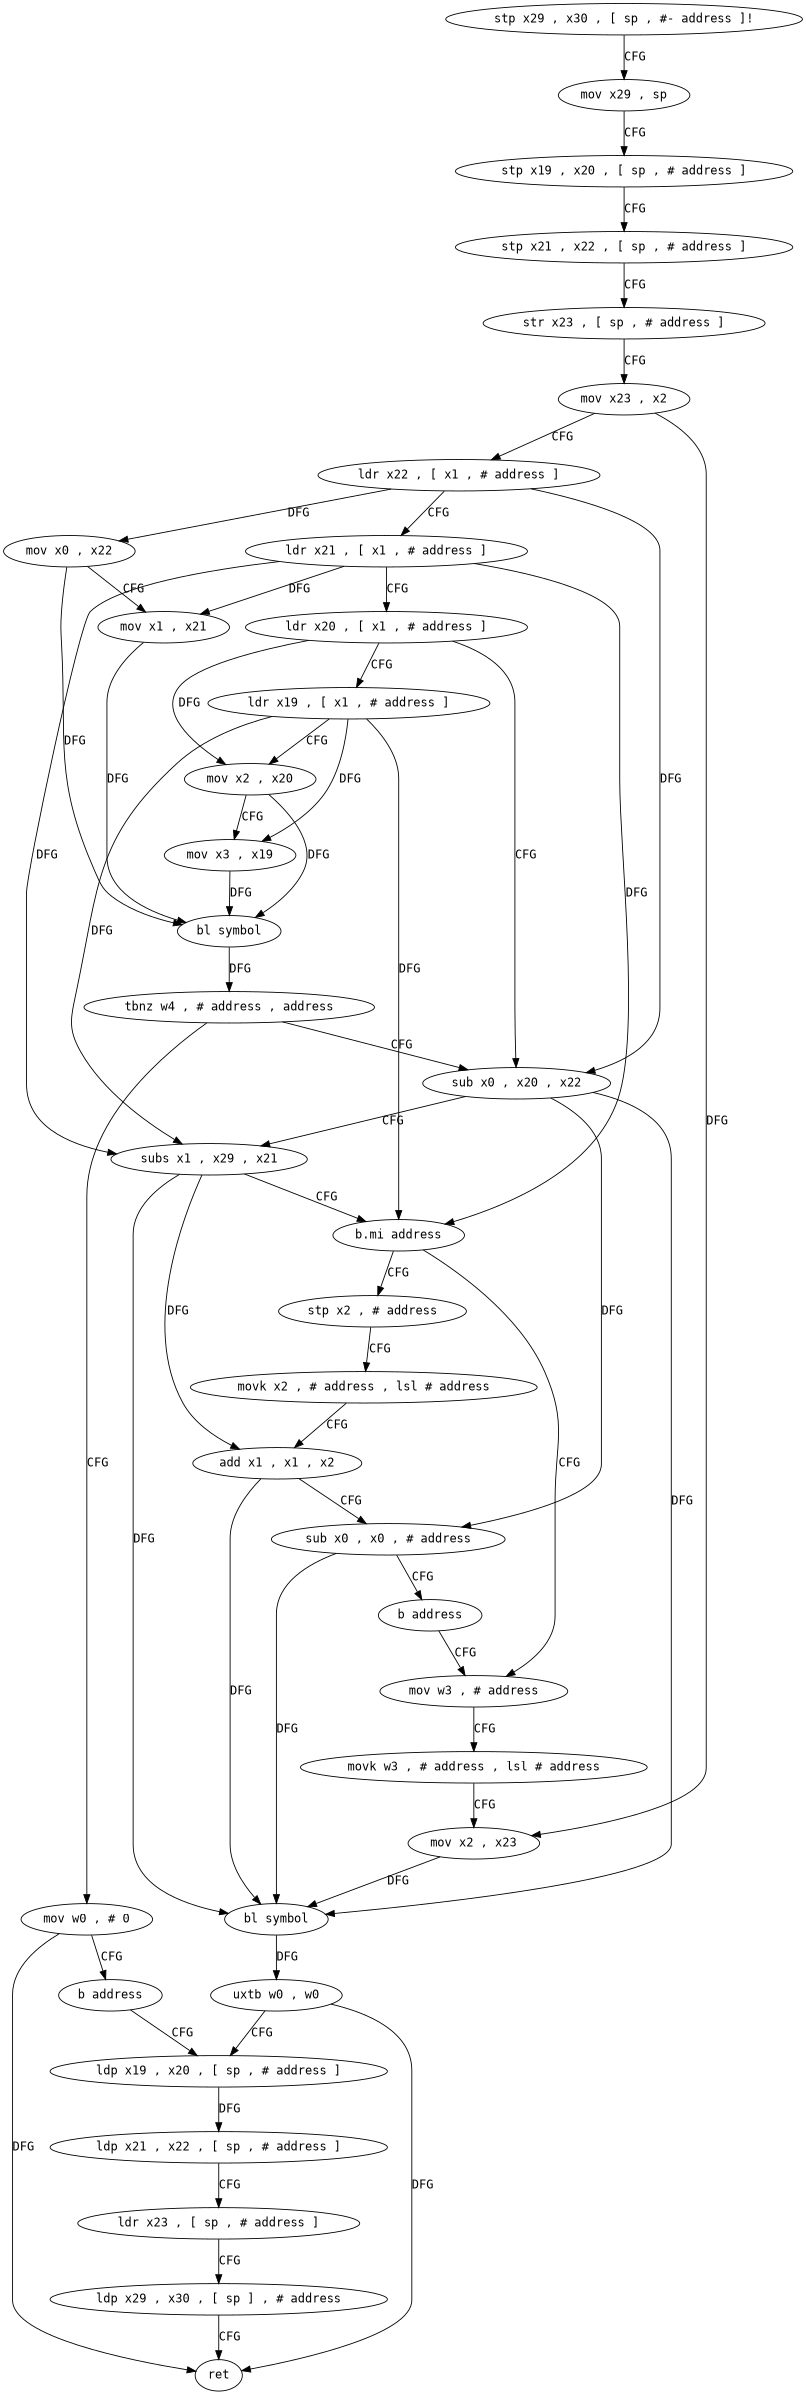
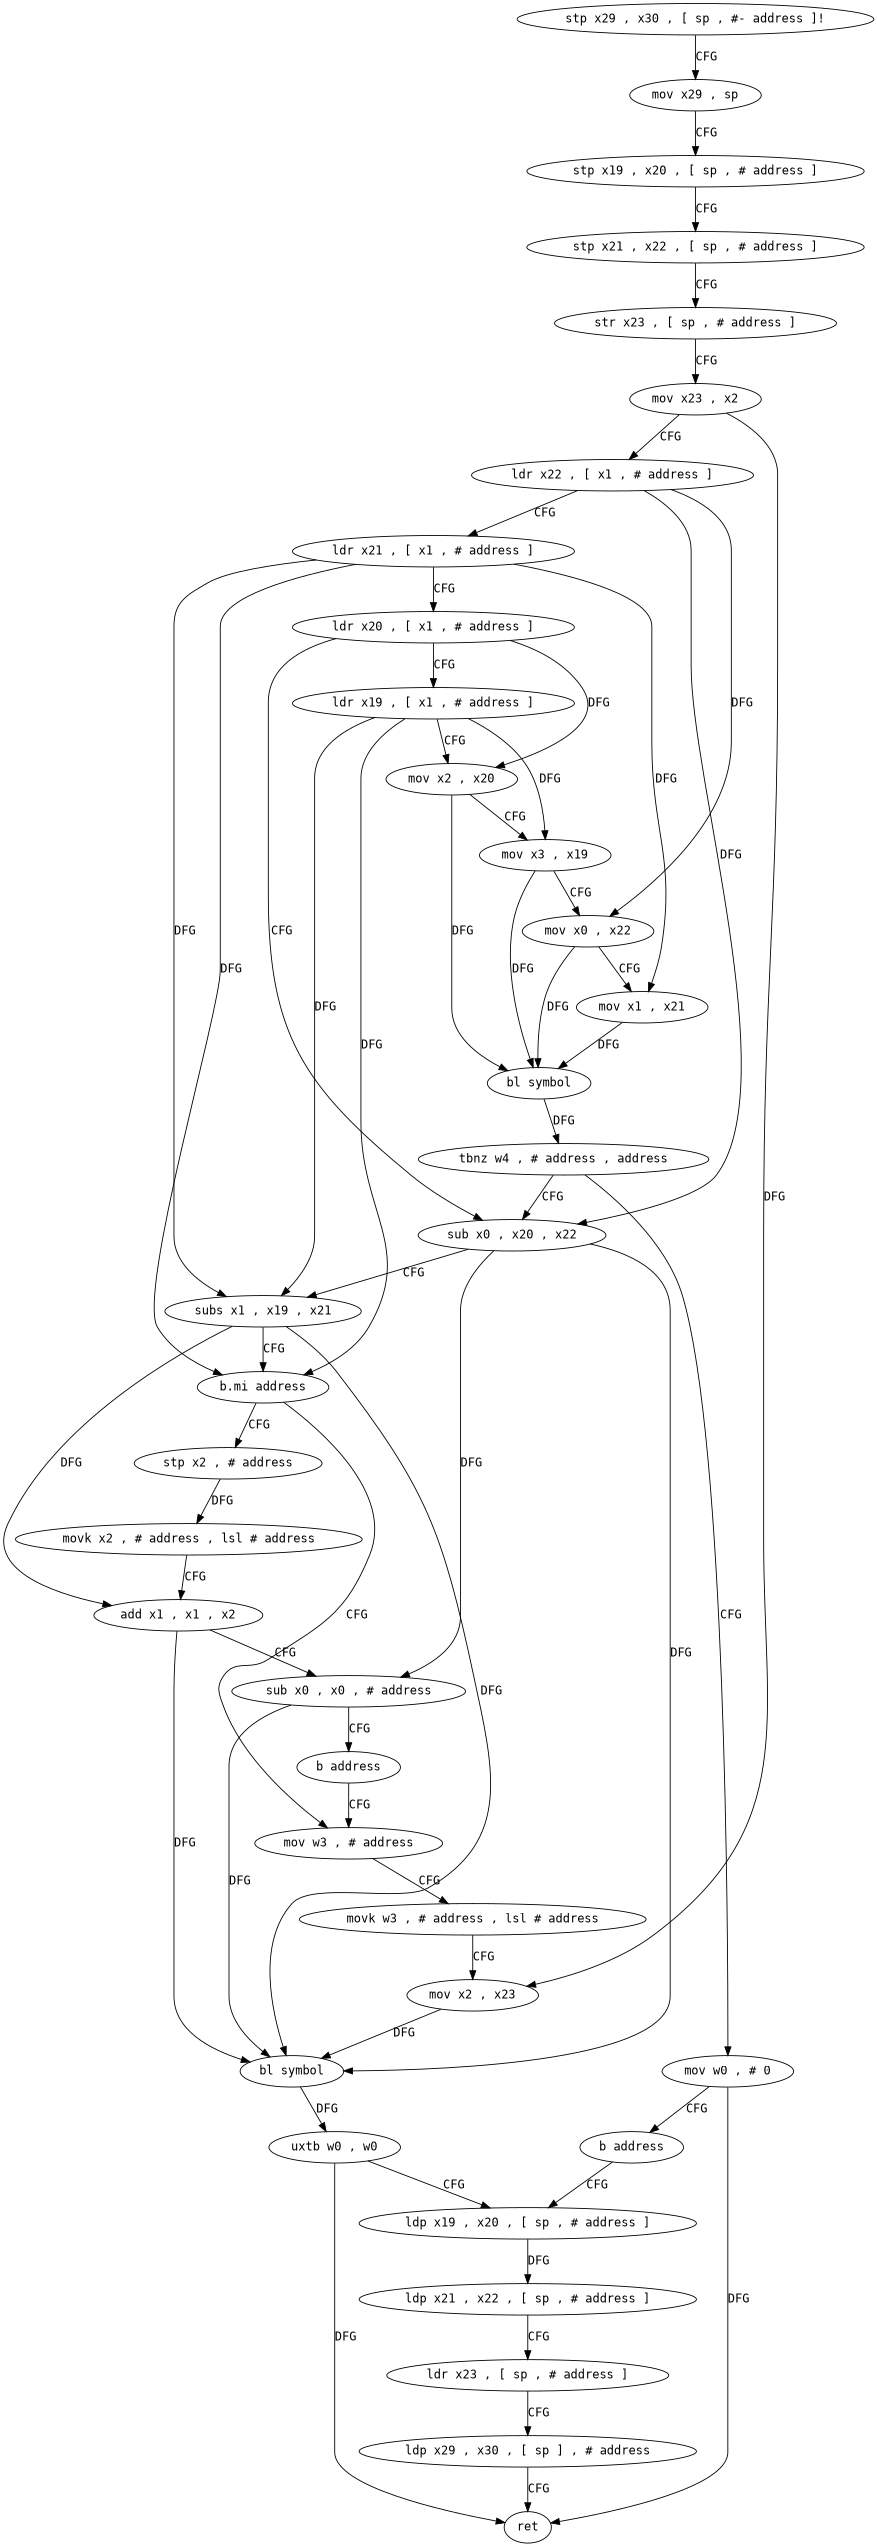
none -> (564, 890)
(209, 1159) -> (263, 1311)
(380, 1349) -> (222, 1501)
